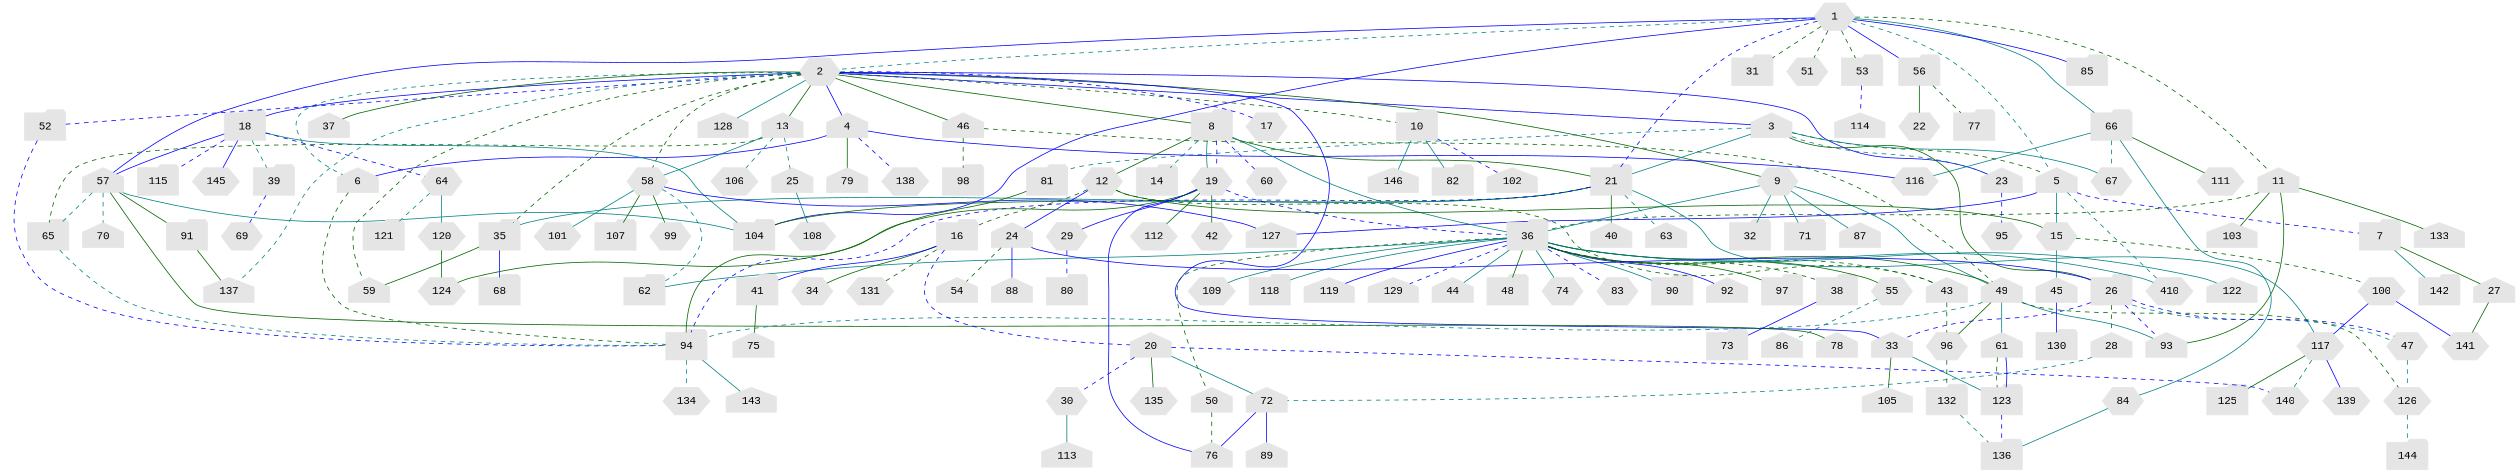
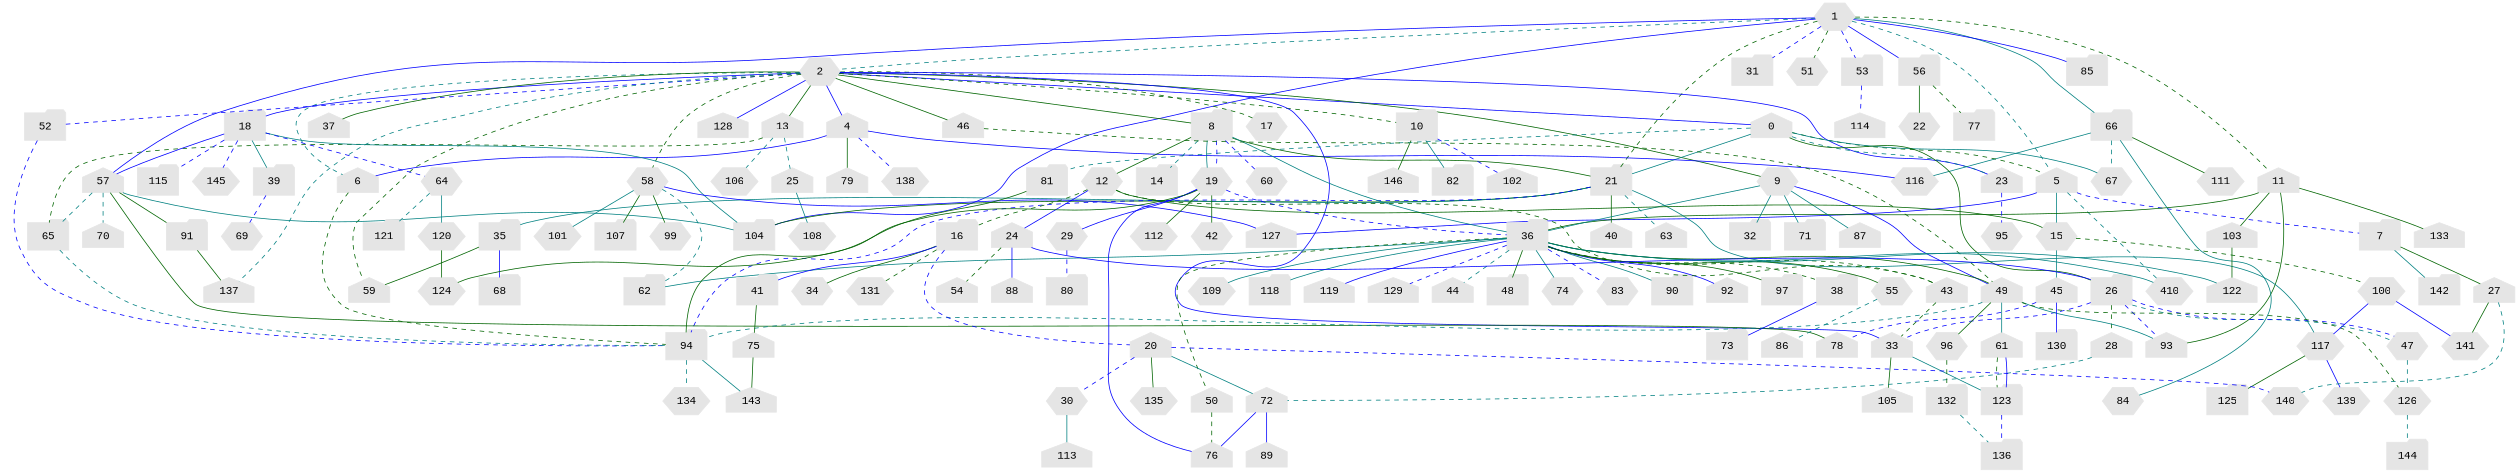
(1797, 42) -> (1797, 42)
(1849, 44) -> (1849, 44)
(1704, 74) -> (1704, 74)
(1048, 80) -> (1048, 80)
(771, 99) -> (771, 99)
(645, 124) -> none
(1771, 127) -> (1771, 127)
(1407, 151) -> (1407, 151)
(230, 154) -> (230, 154)
(259, 154) -> (259, 154)
(706, 160) -> none
(963, 181) -> none
(1922, 215) -> (1922, 215)
(1895, 228) -> (1895, 228)
none -> (2232, 263)
(1480, 271) -> (1480, 271)
(1947, 318) -> (1911, 327)
none -> (1943, 319)
none -> (752, 373)
(2303, 374) -> (2430, 380)
(2065, 427) -> none
